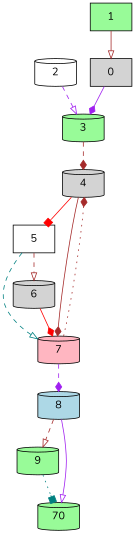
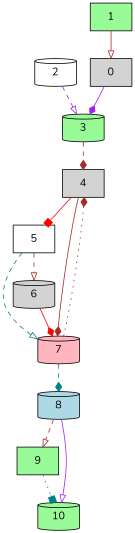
(83, 183) -> (83, 183)
(59, 373) -> (59, 373)
(38, 461) -> (38, 461)
(59, 516) -> (59, 516)
